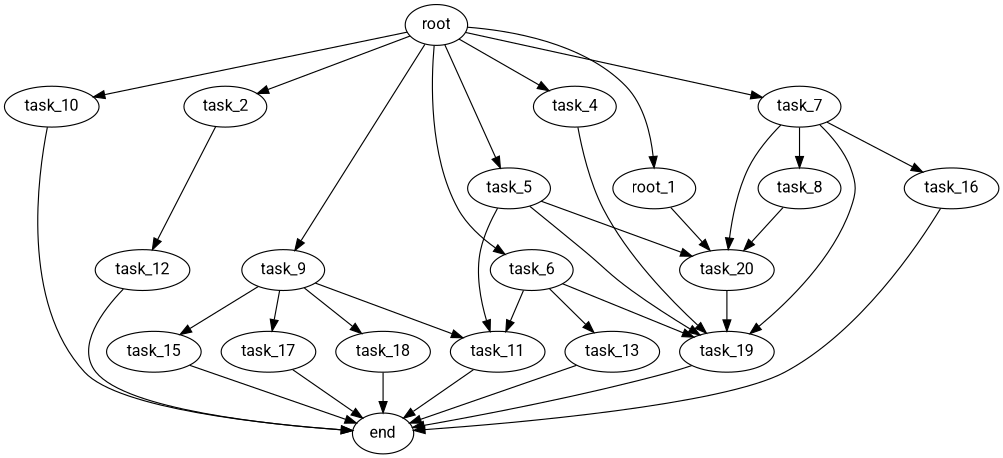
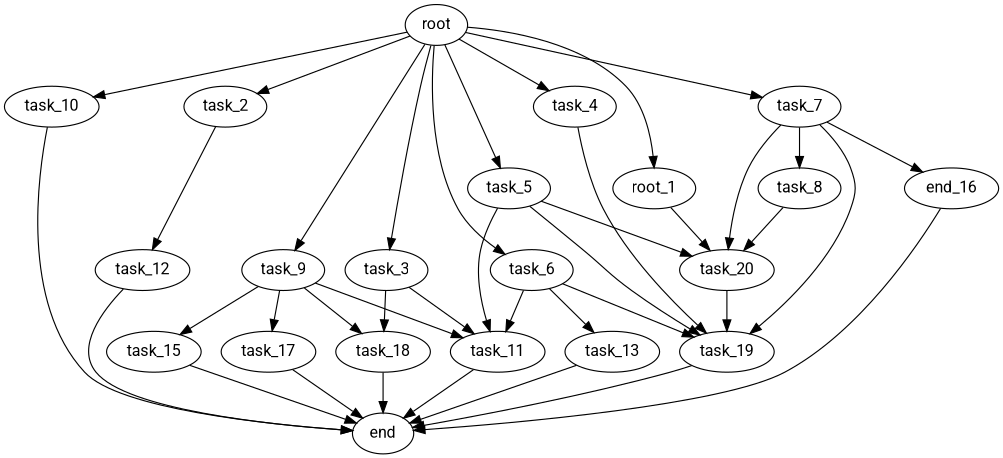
(952, 188) -> (952, 188)
none -> (386, 270)
